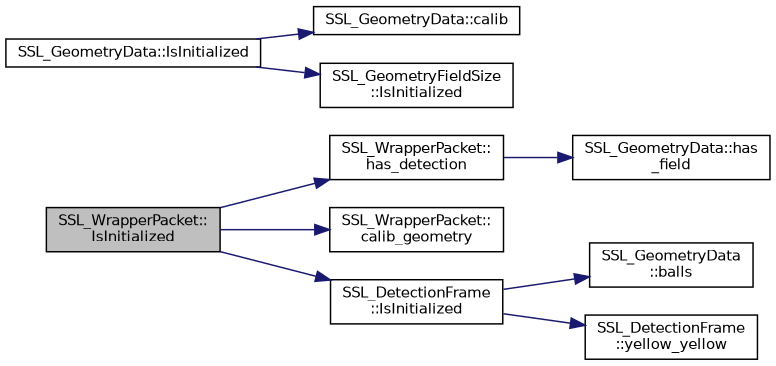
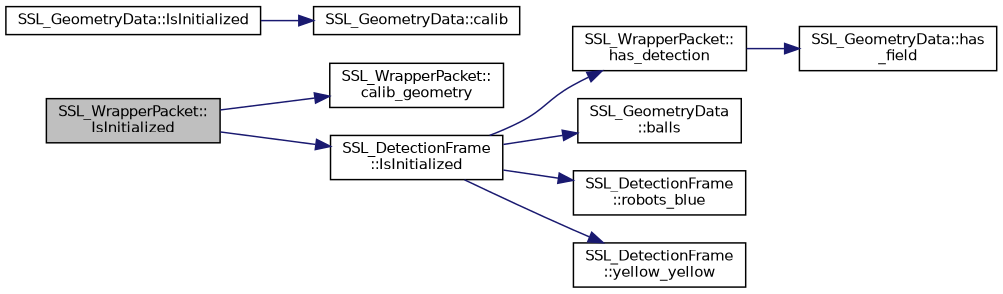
(417, 85) -> none
none -> (660, 193)
(268, 195) -> (541, 109)
